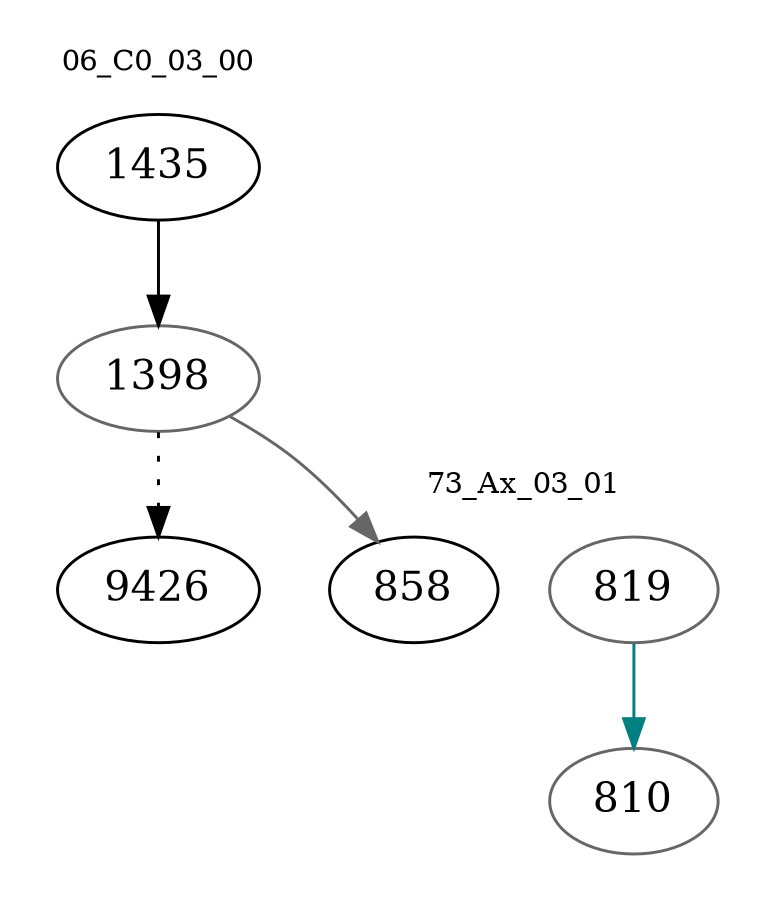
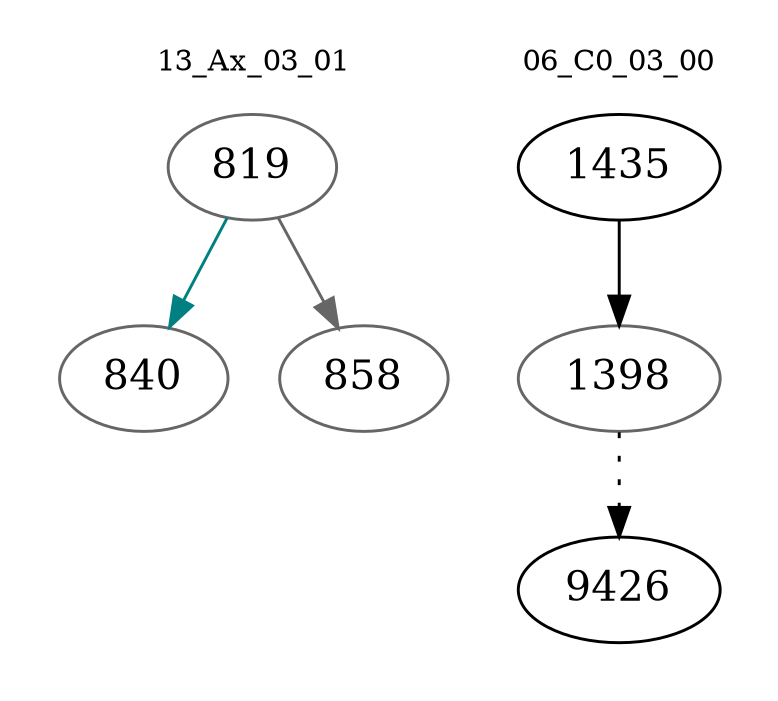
(324, 484) -> (301, 260)
(524, 486) -> (254, 63)
(414, 590) -> (364, 379)
(634, 801) -> (144, 379)
